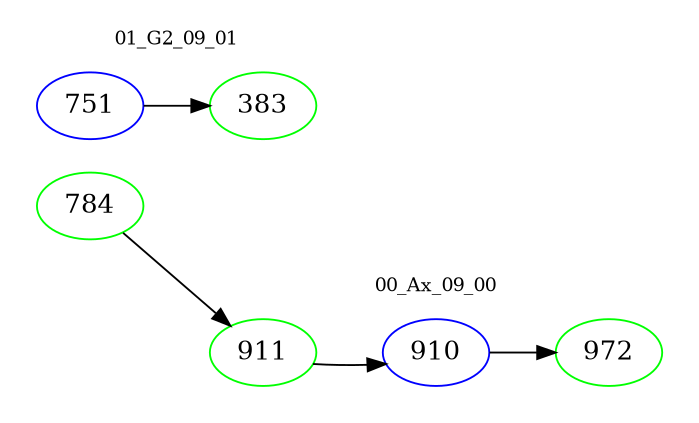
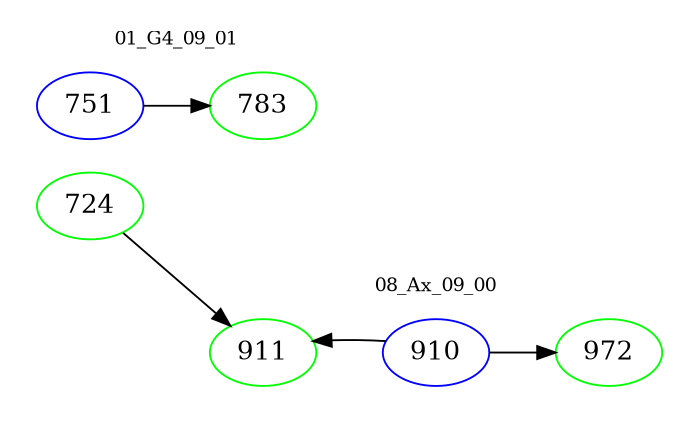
(177, 40) -> (177, 40)
(263, 106) -> (263, 106)
(90, 206) -> (90, 206)
(436, 287) -> (436, 287)
(340, 365) -> (359, 340)
